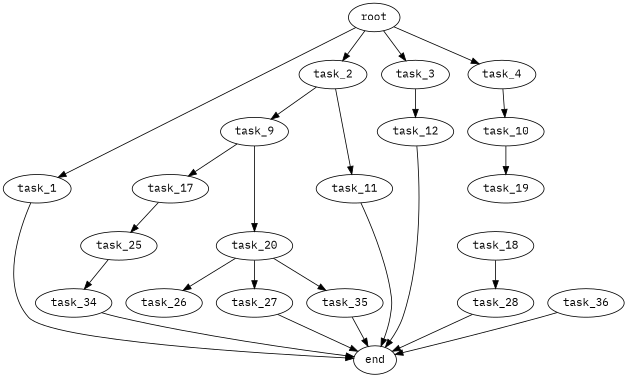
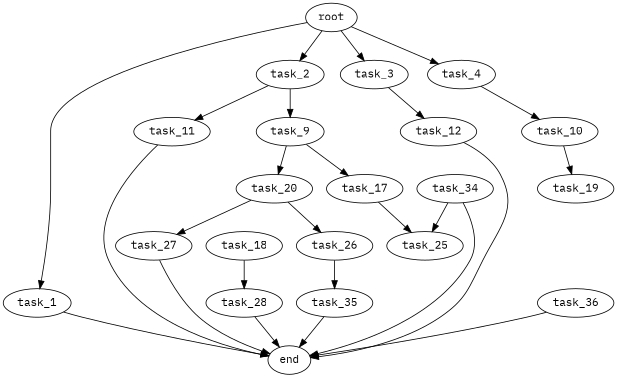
(99, 271) -> (442, 214)
(296, 272) -> (335, 271)
